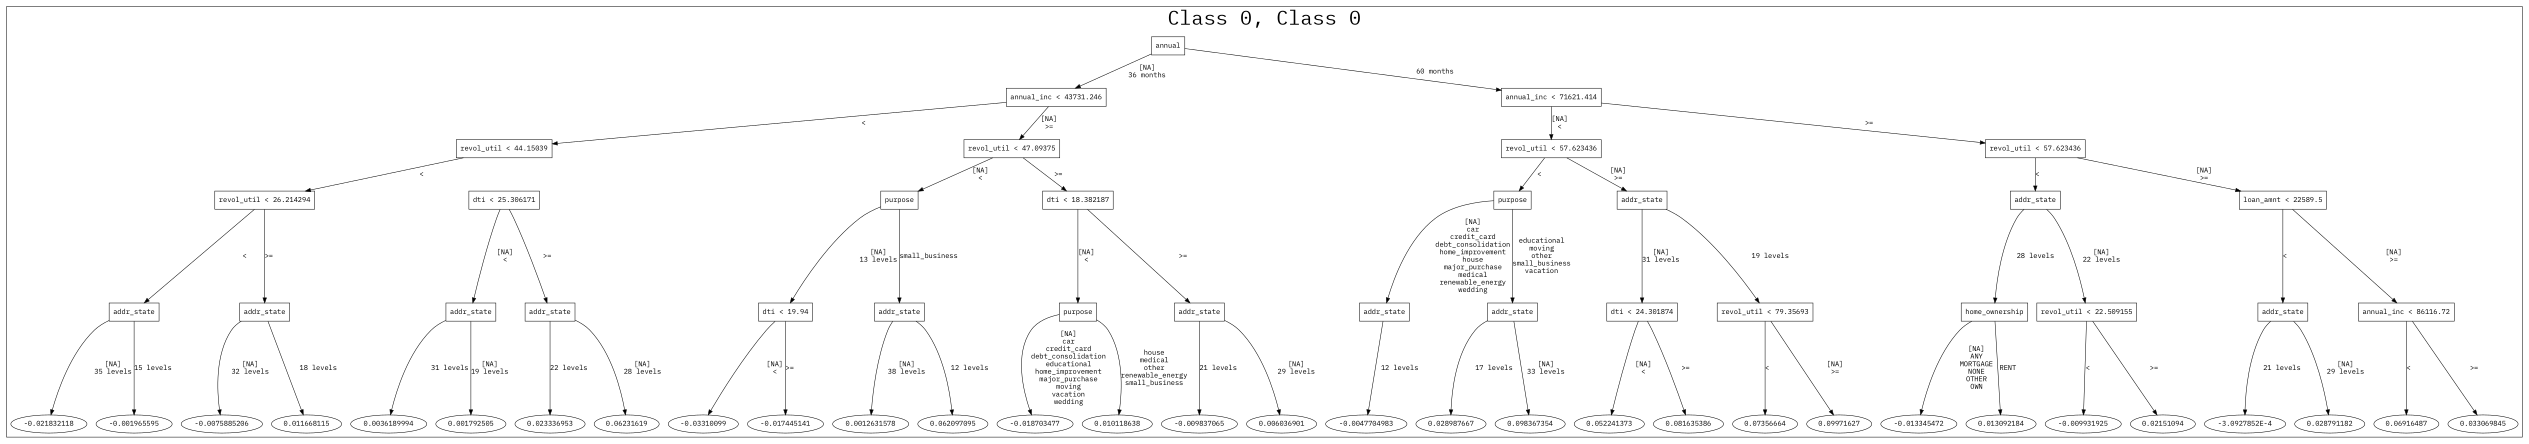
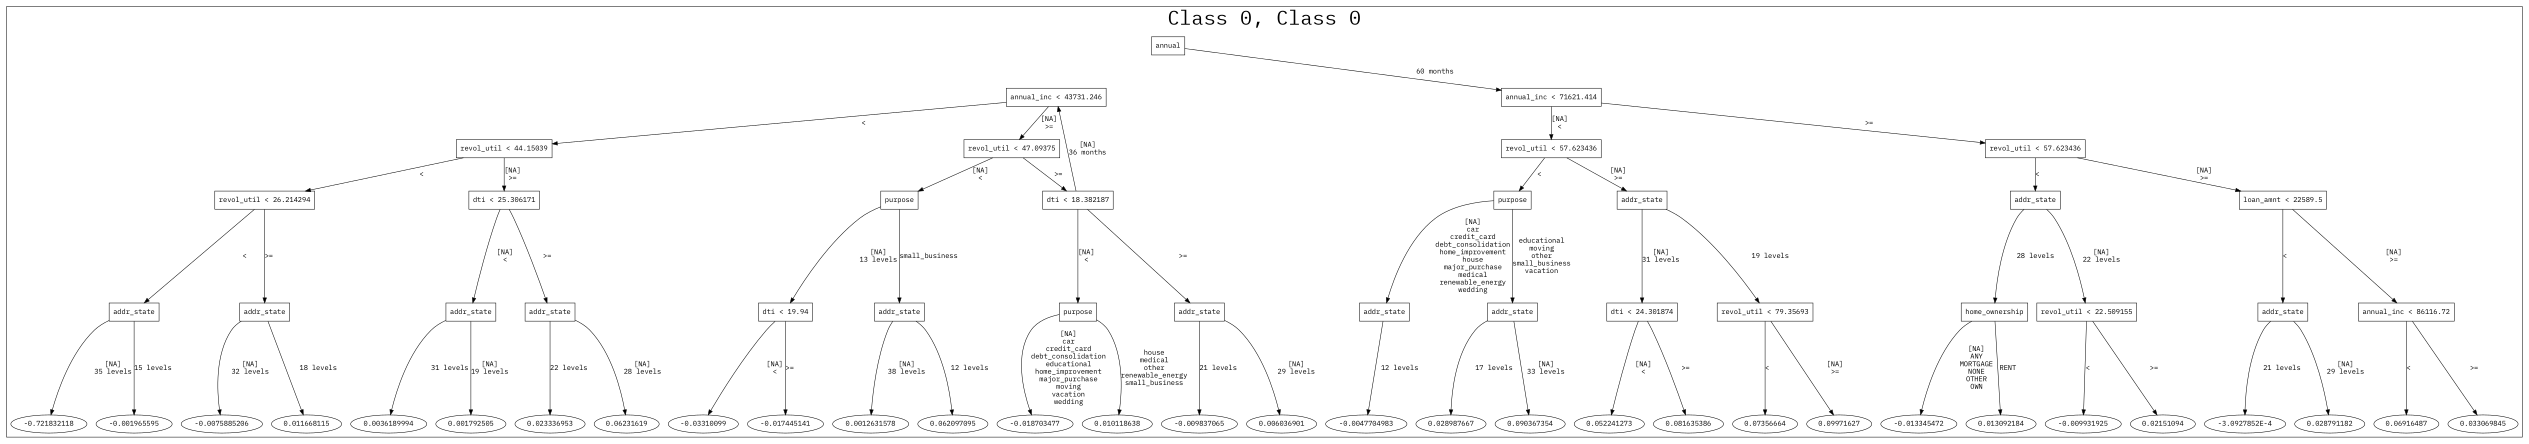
(1116, 70) -> (1068, 151)
none -> (504, 172)
(49, 424) -> (49, 424)
(1530, 424) -> (1530, 424)
(1609, 424) -> (1609, 424)
